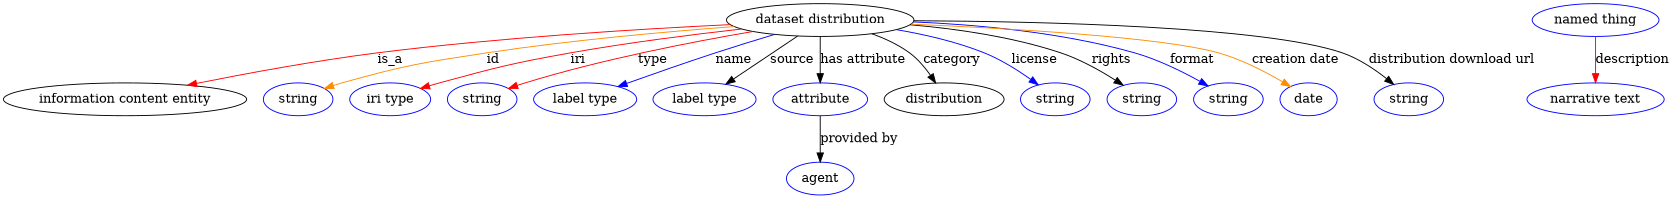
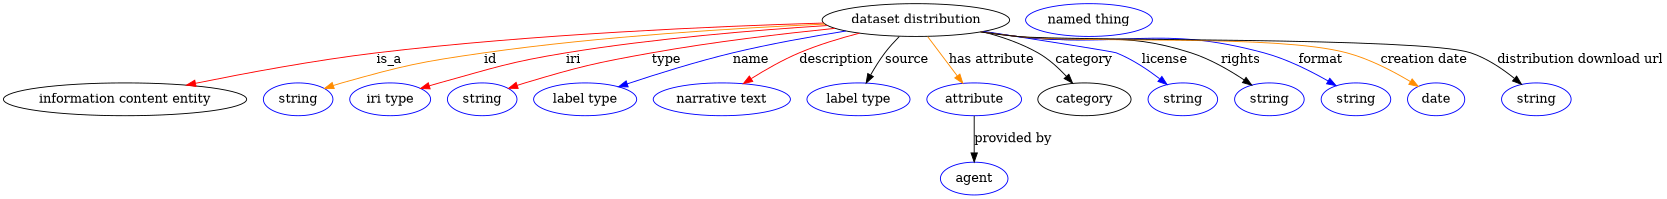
(820, 55) -> (942, 56)
(1596, 55) -> (803, 51)
(944, 99) -> (1084, 99)
